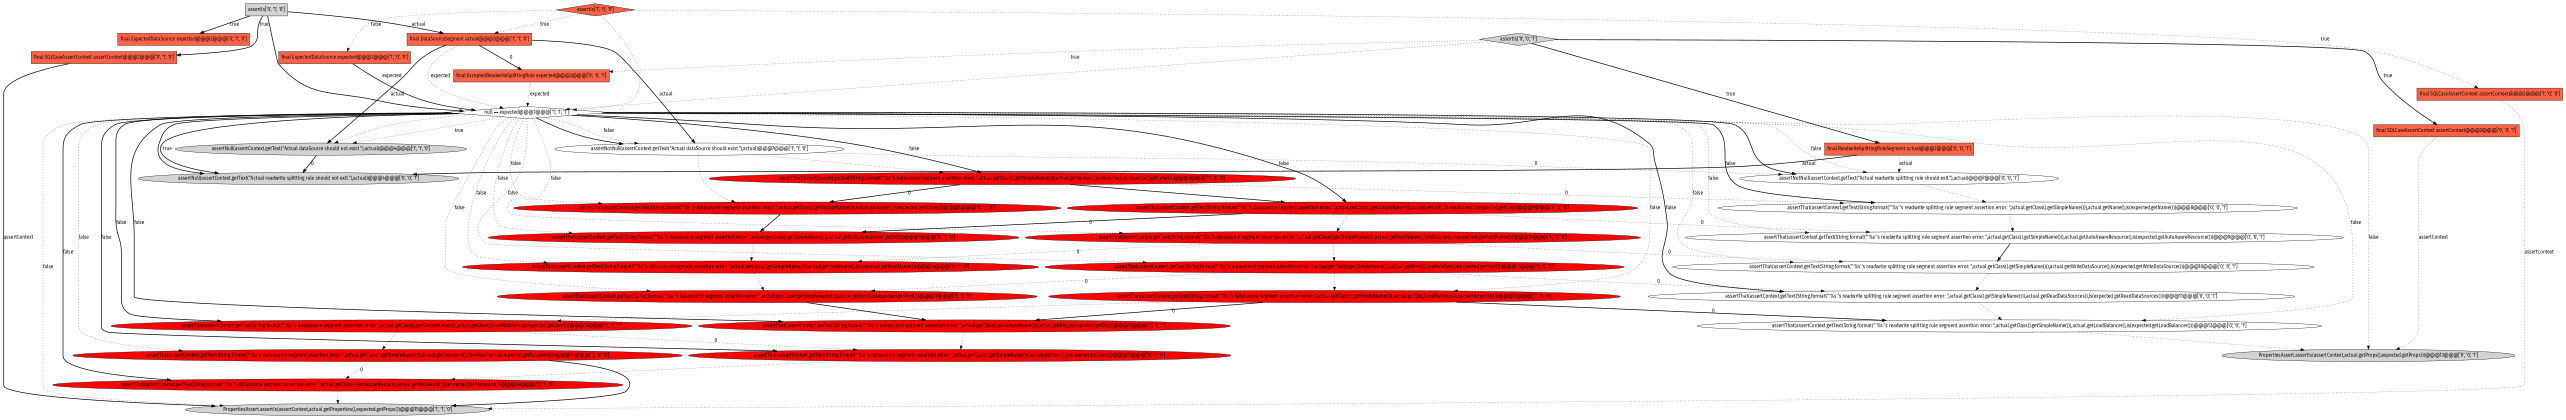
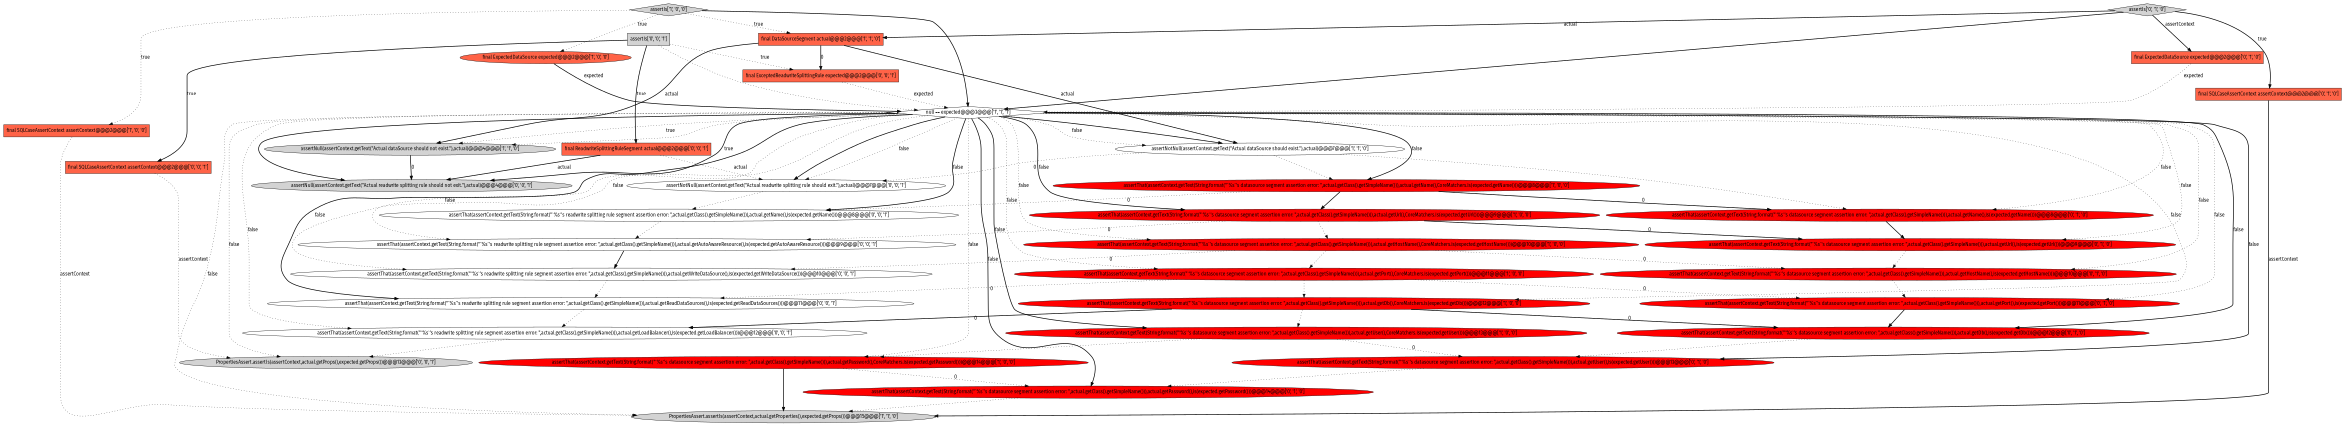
(266, 10) -> (2147, 10)
(595, 10) -> (669, 10)
(235, 25) -> (2180, 25)
(376, 25) -> (642, 25)
(1519, 39) -> (649, 39)
(345, 58) -> (546, 58)
(640, 81) -> (863, 15)
(440, 89) -> (1625, 109)
